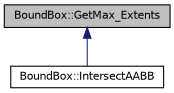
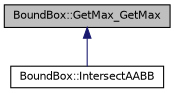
(87, 16) -> (87, 16)
